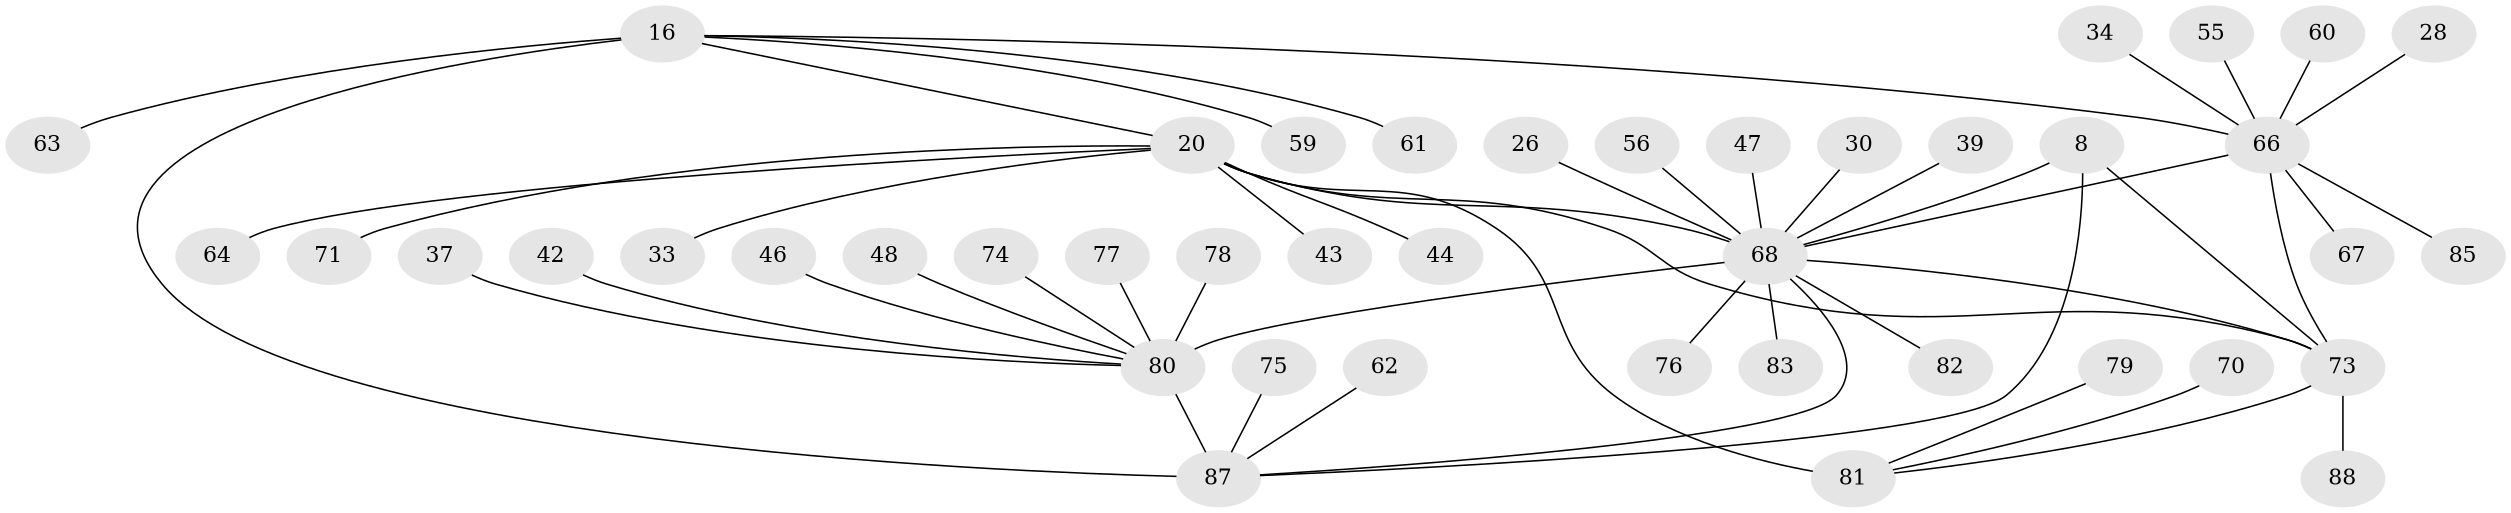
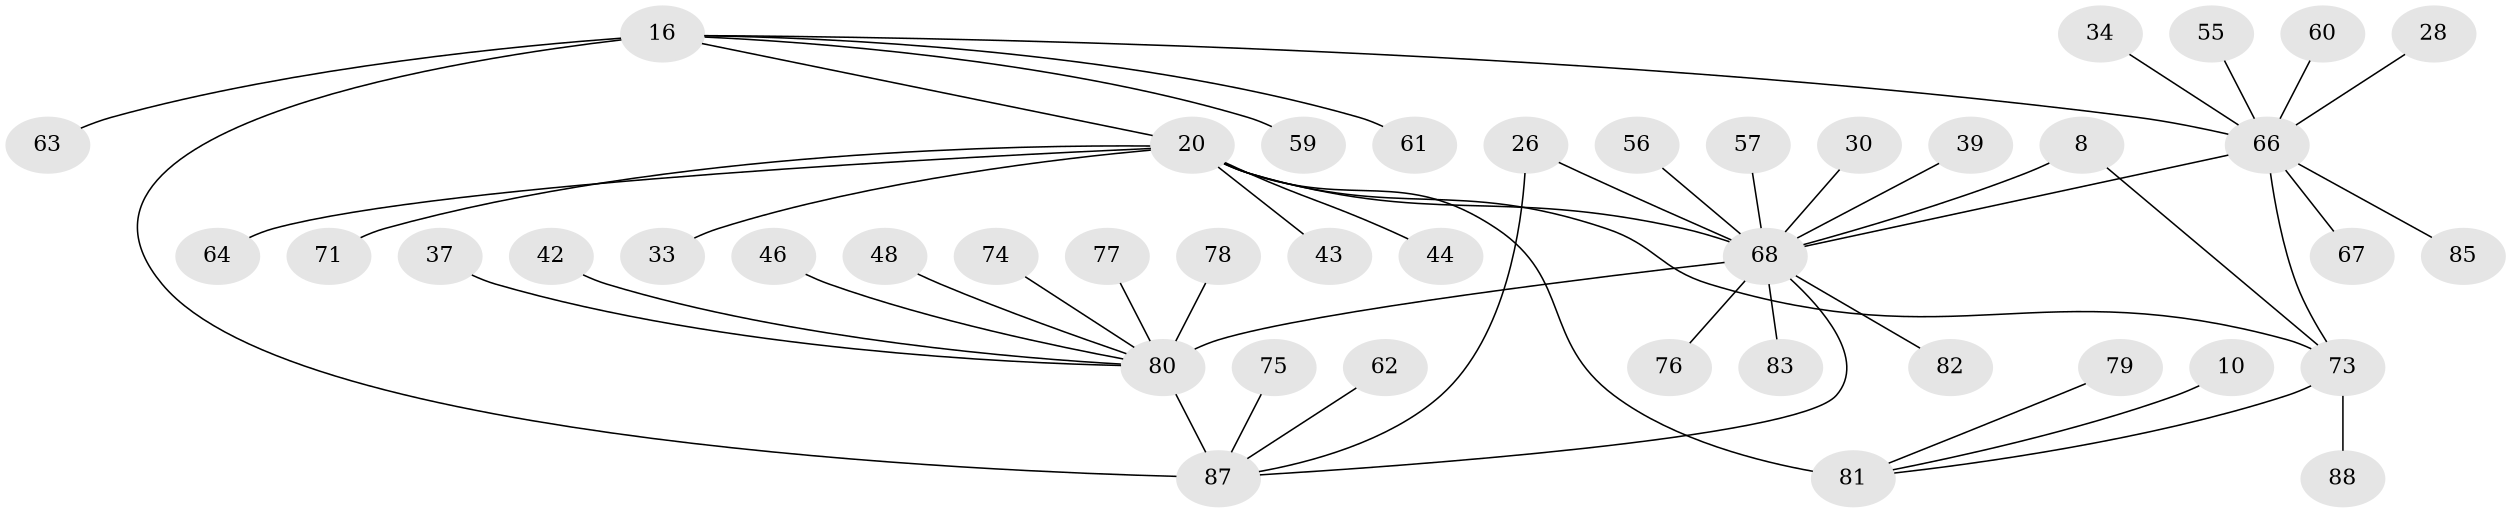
(1748, 145) -> (1748, 145)
(2049, 288) -> none
(2232, 368) -> (2232, 368)
(1756, 443) -> (1456, 379)
